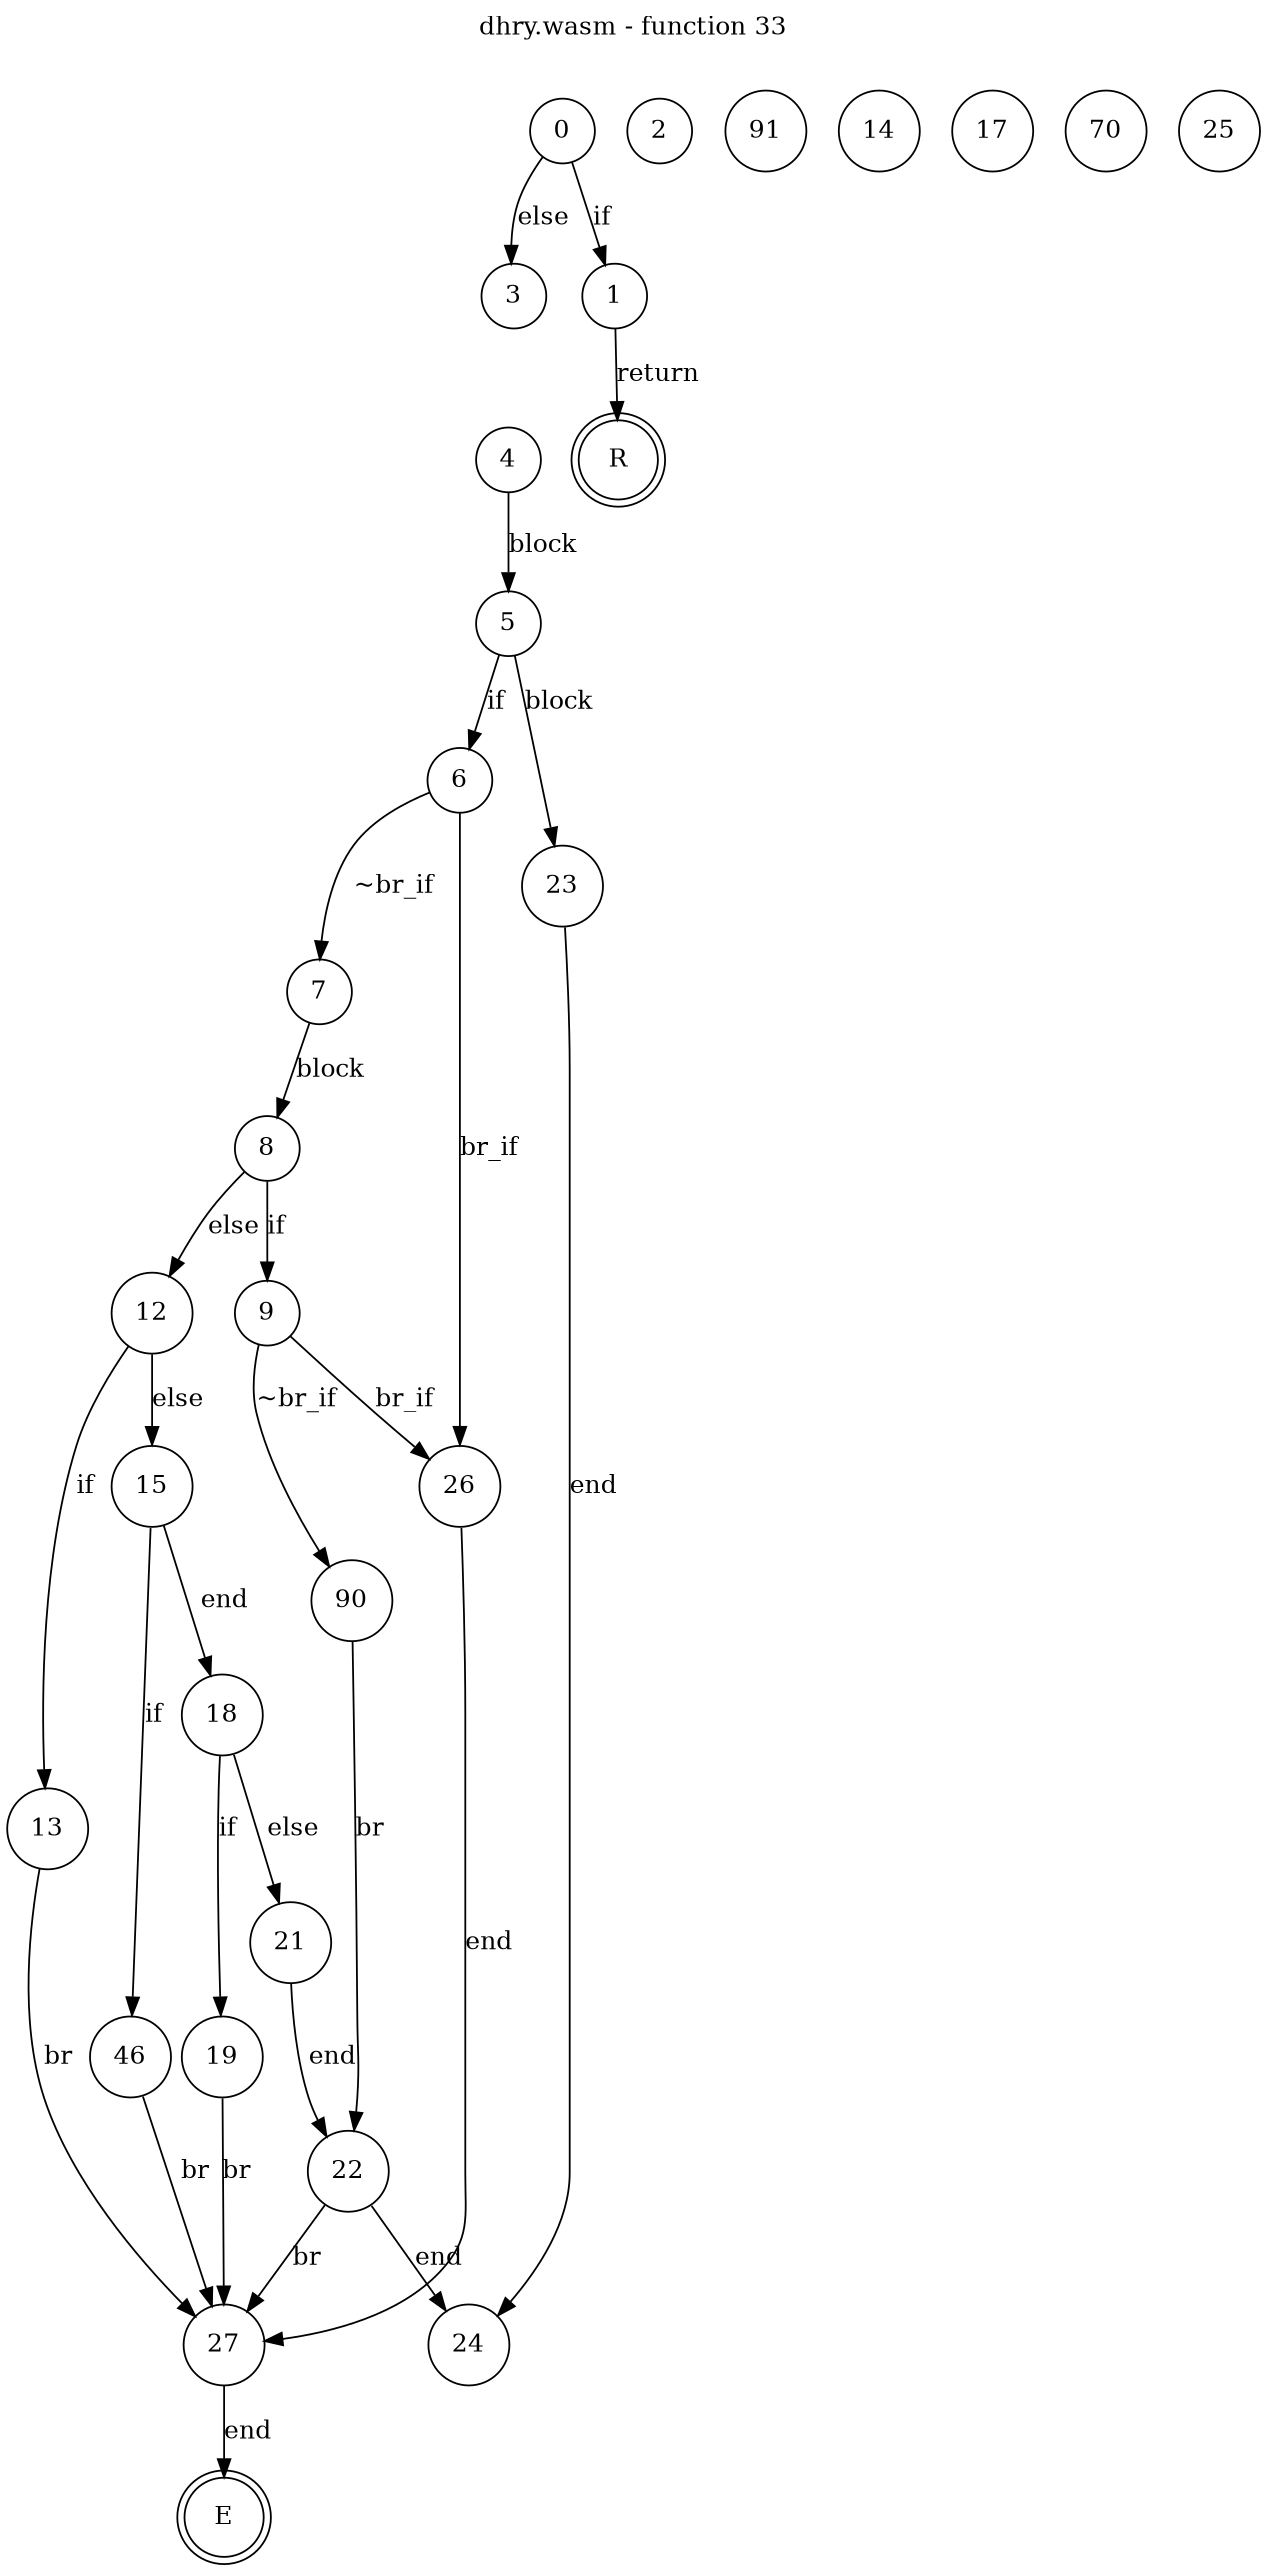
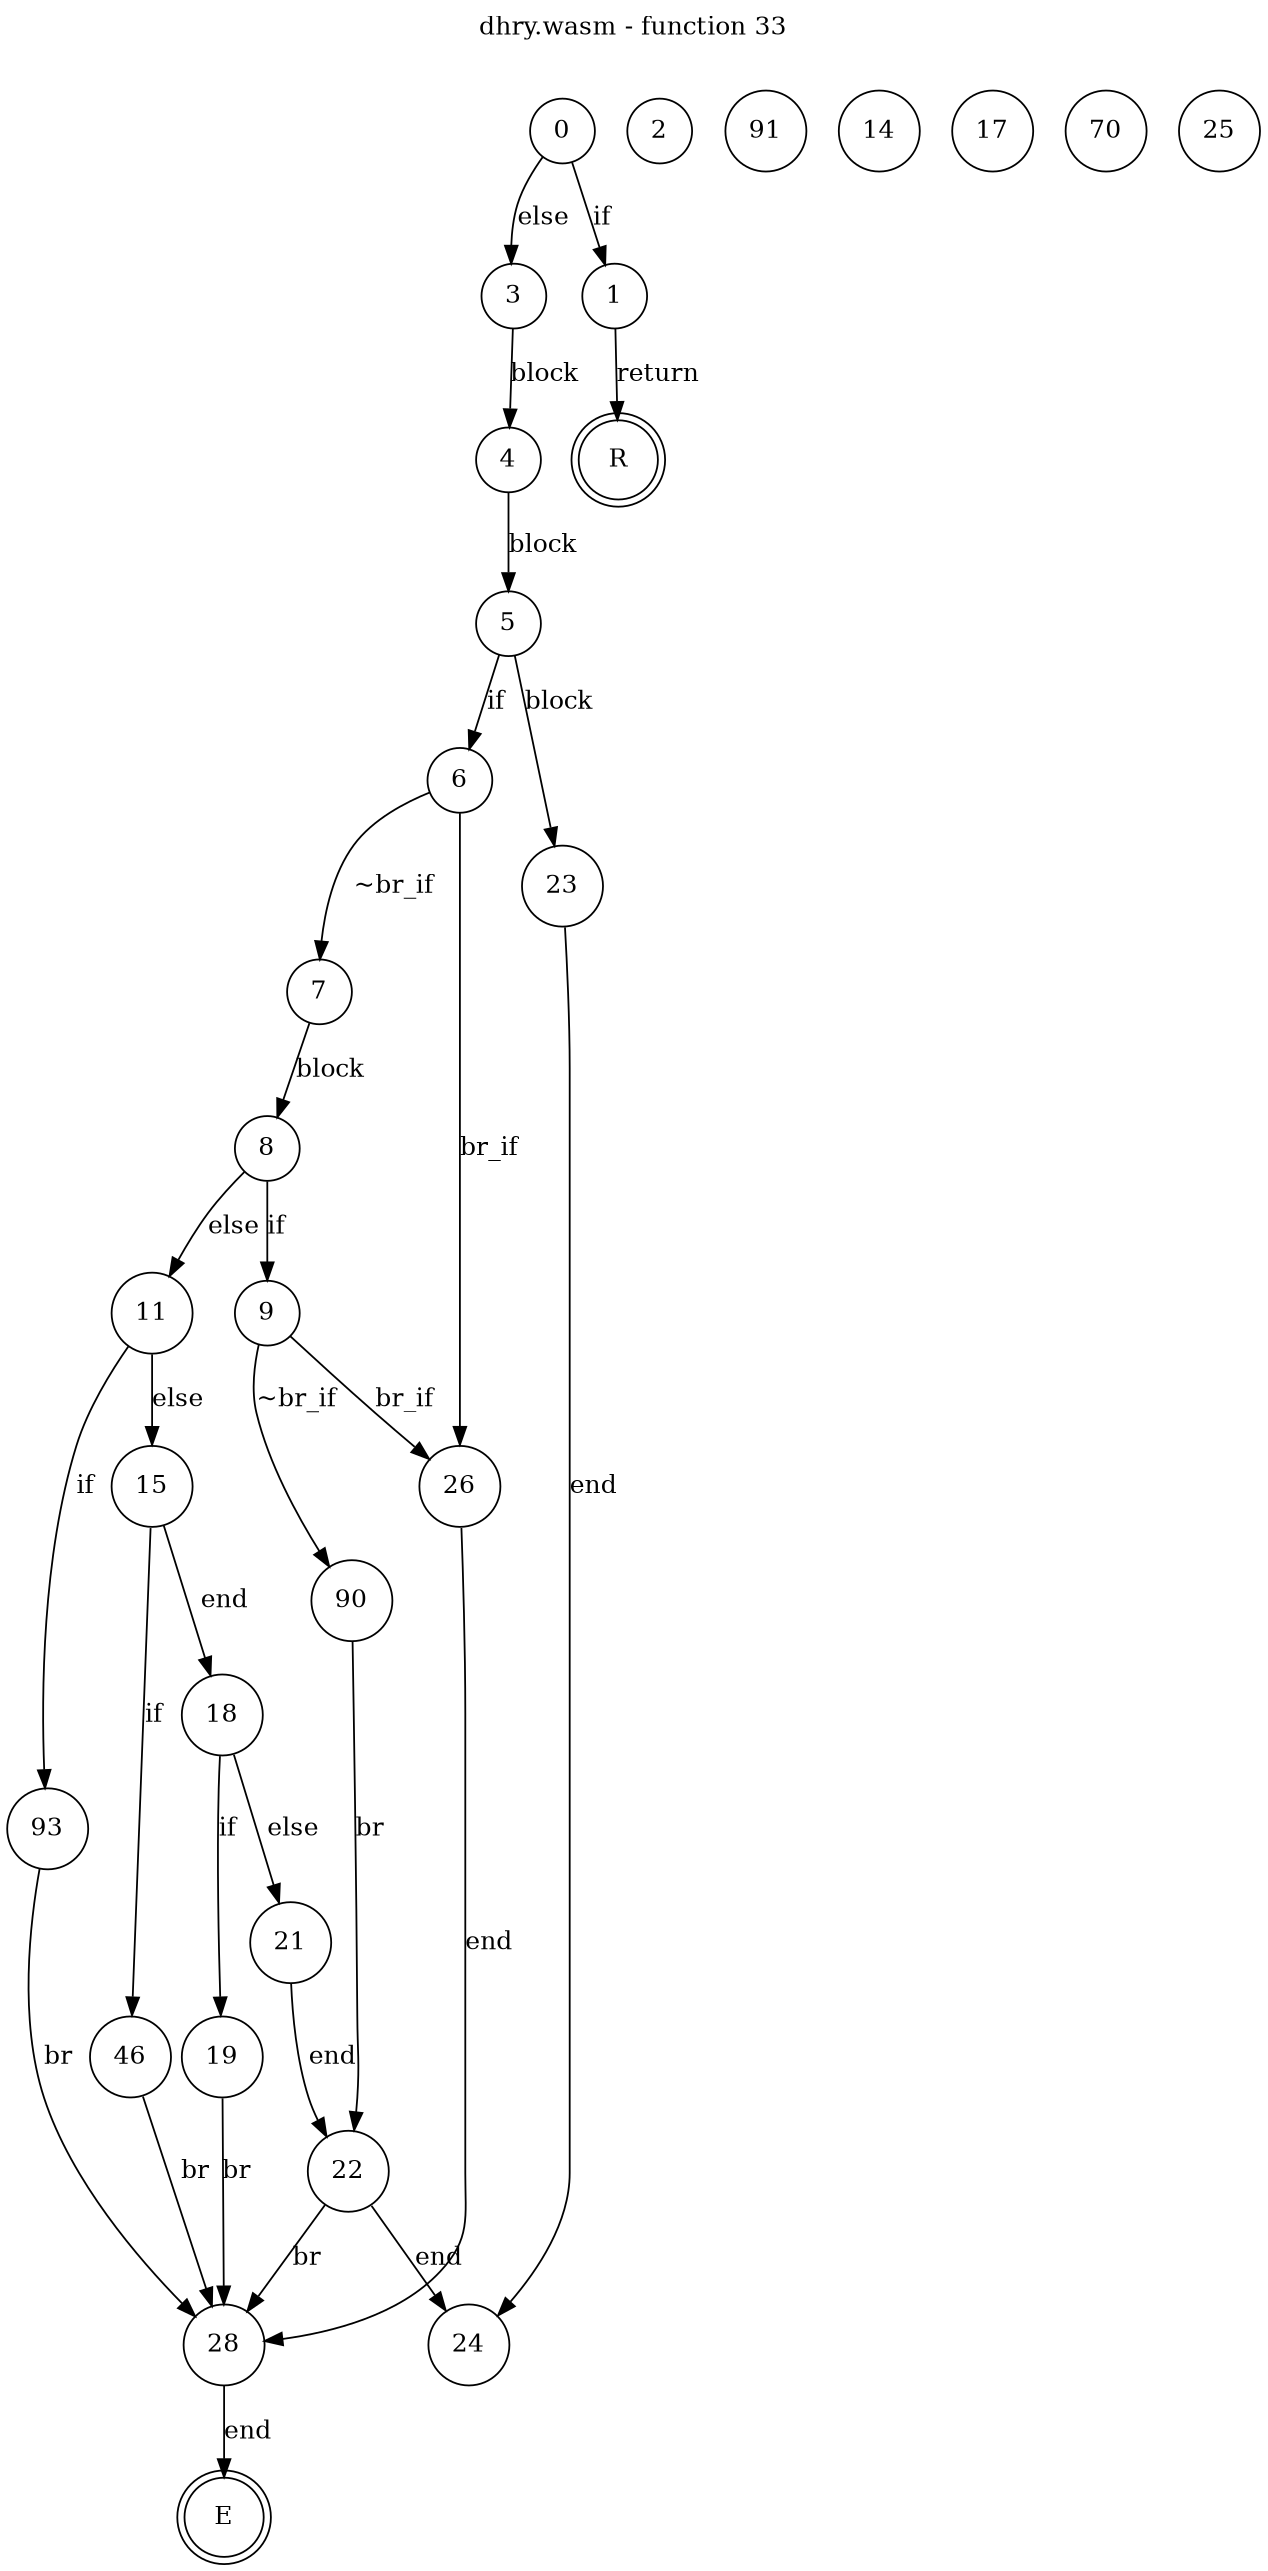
none -> (512, 369)
(152, 1313) -> (152, 1313)
(48, 1829) -> (48, 1829)
(224, 2345) -> (224, 2345)
